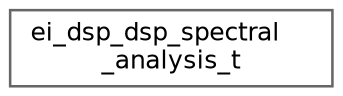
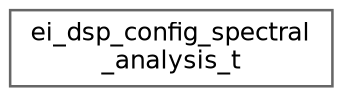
(171, 48) -> (171, 48)
